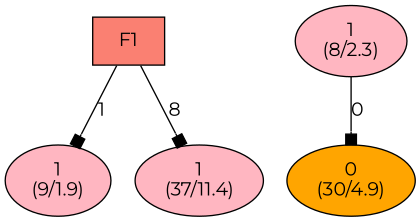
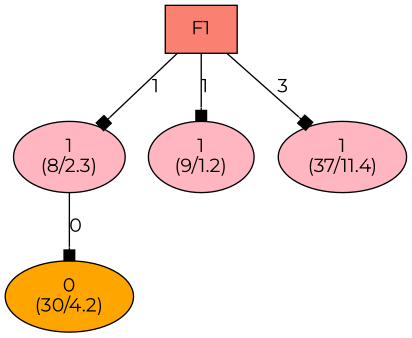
none -> (143, 86)
(175, 111) -> (283, 87)
(58, 181) -> (201, 157)
(351, 181) -> (69, 297)
